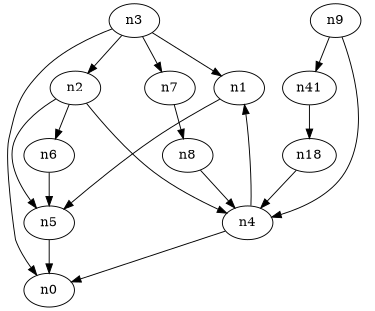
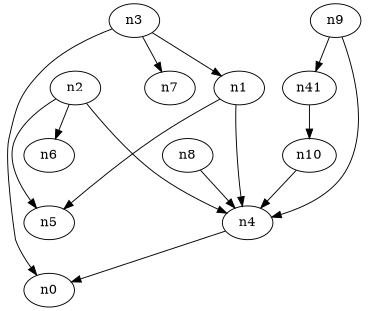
(108, 51) -> none
(177, 117) -> none
(309, 155) -> (309, 155)
(250, 160) -> (237, 151)
(49, 185) -> none
(49, 252) -> none
